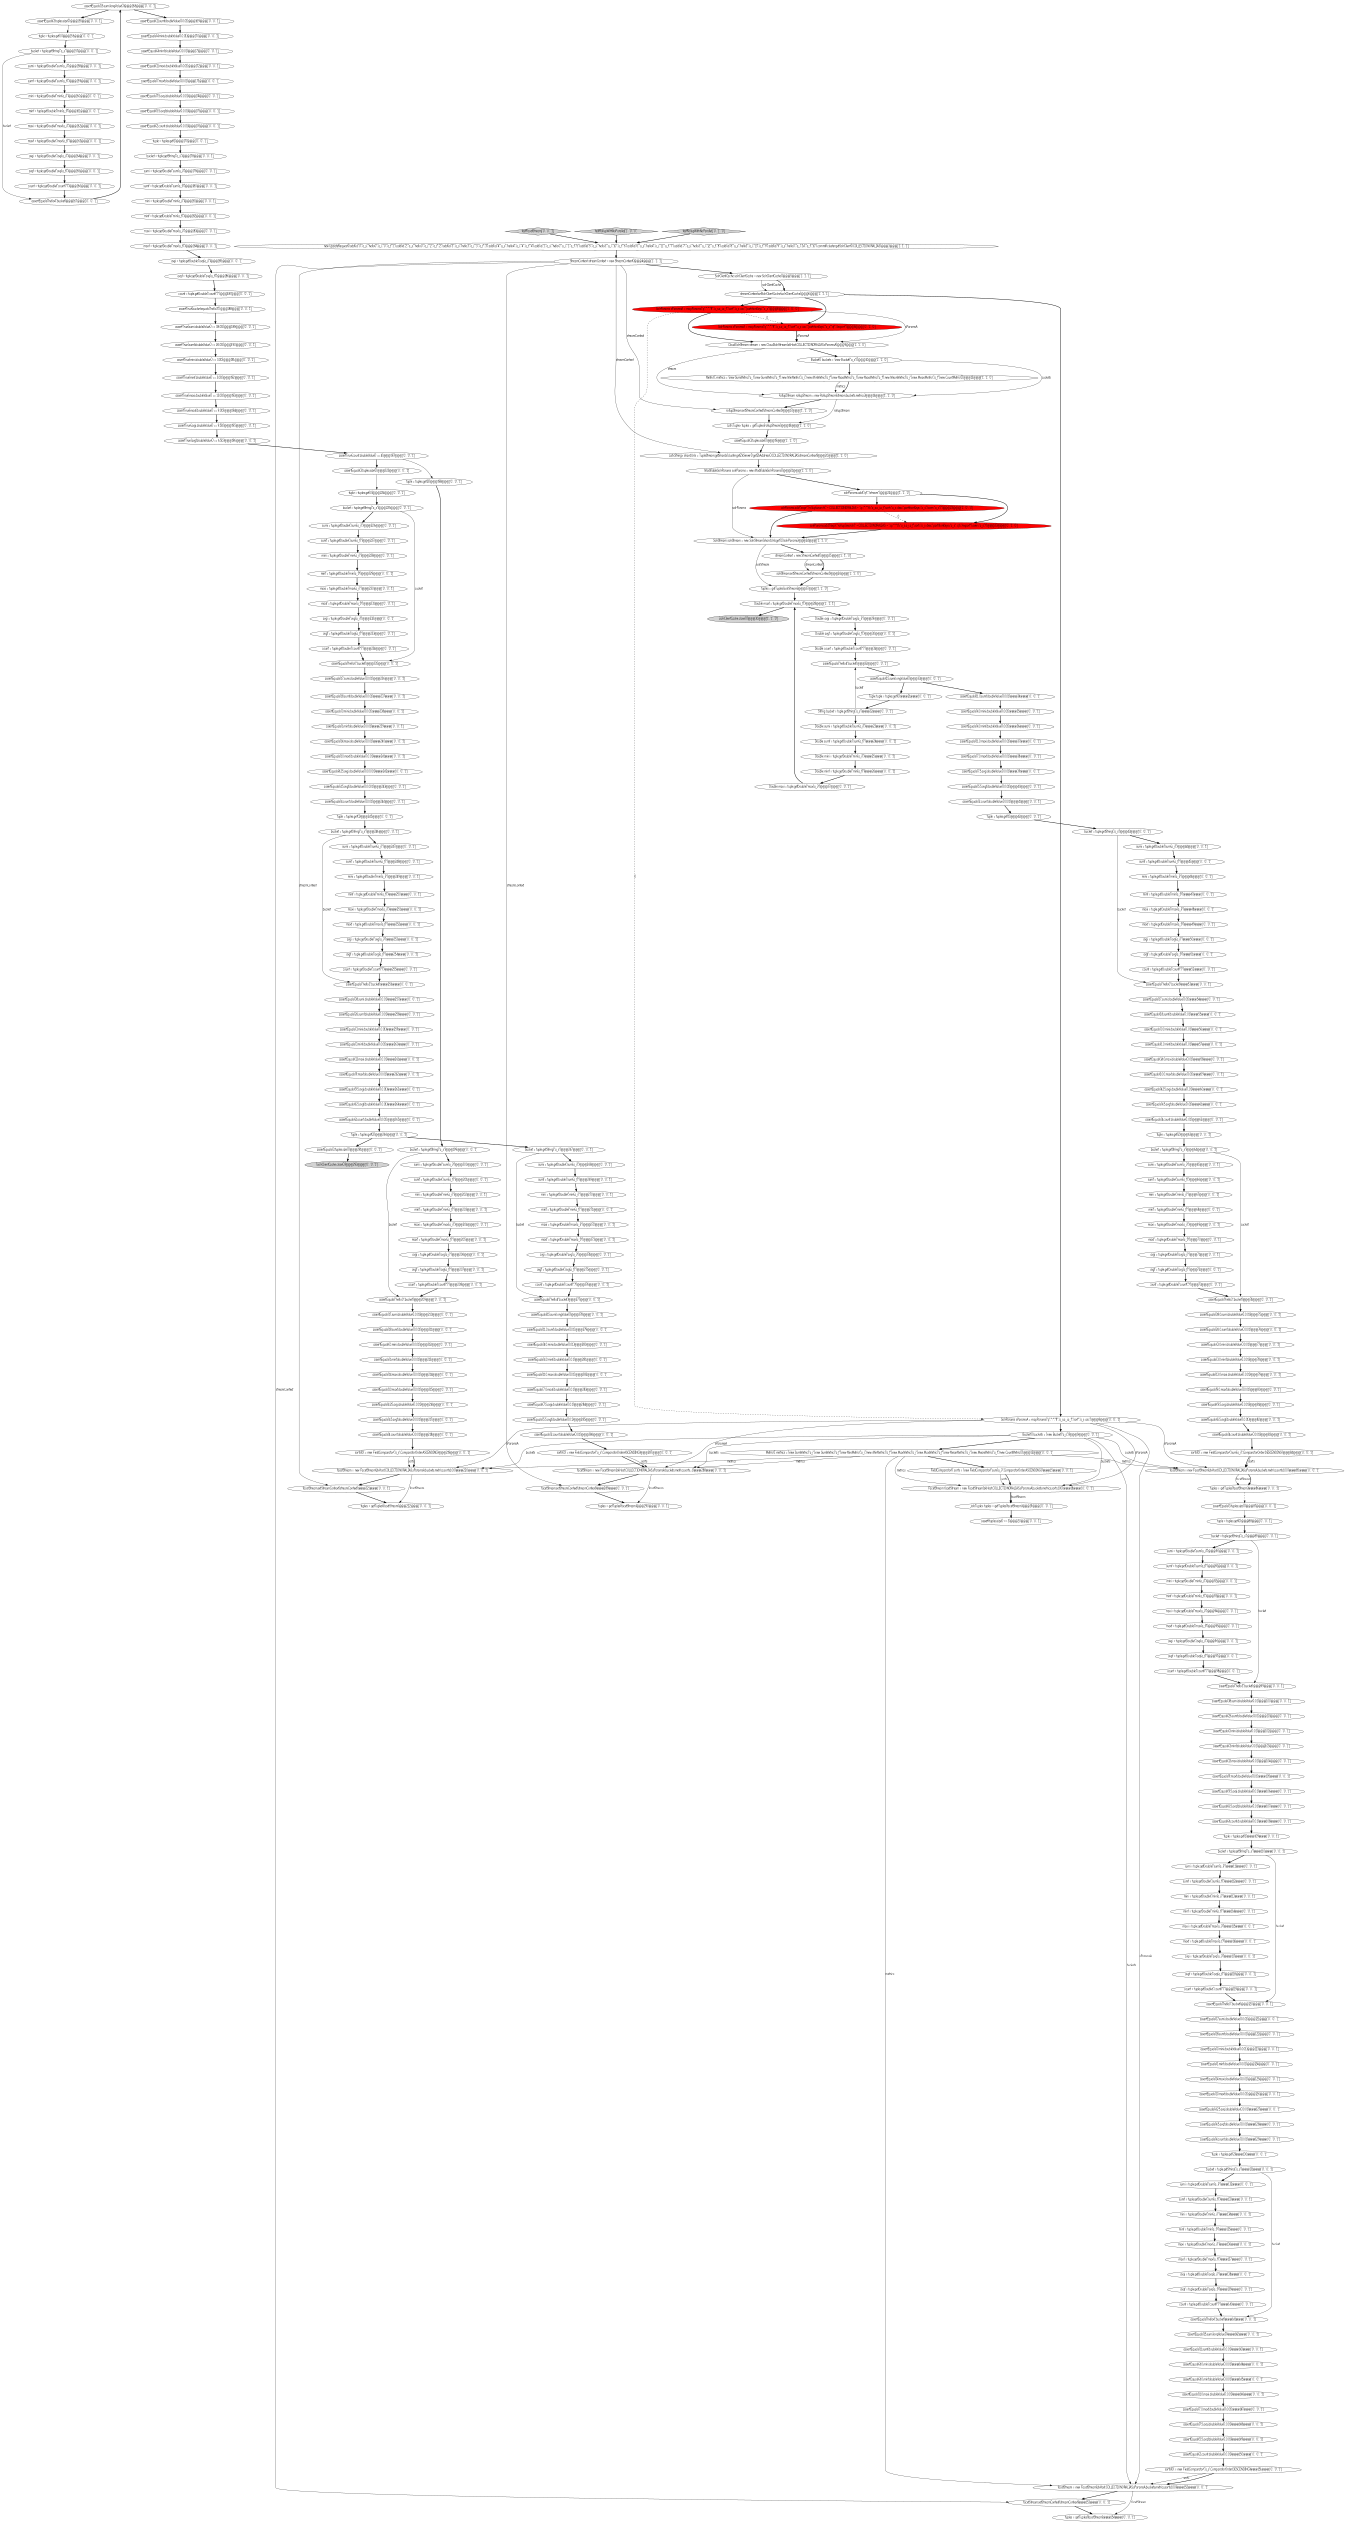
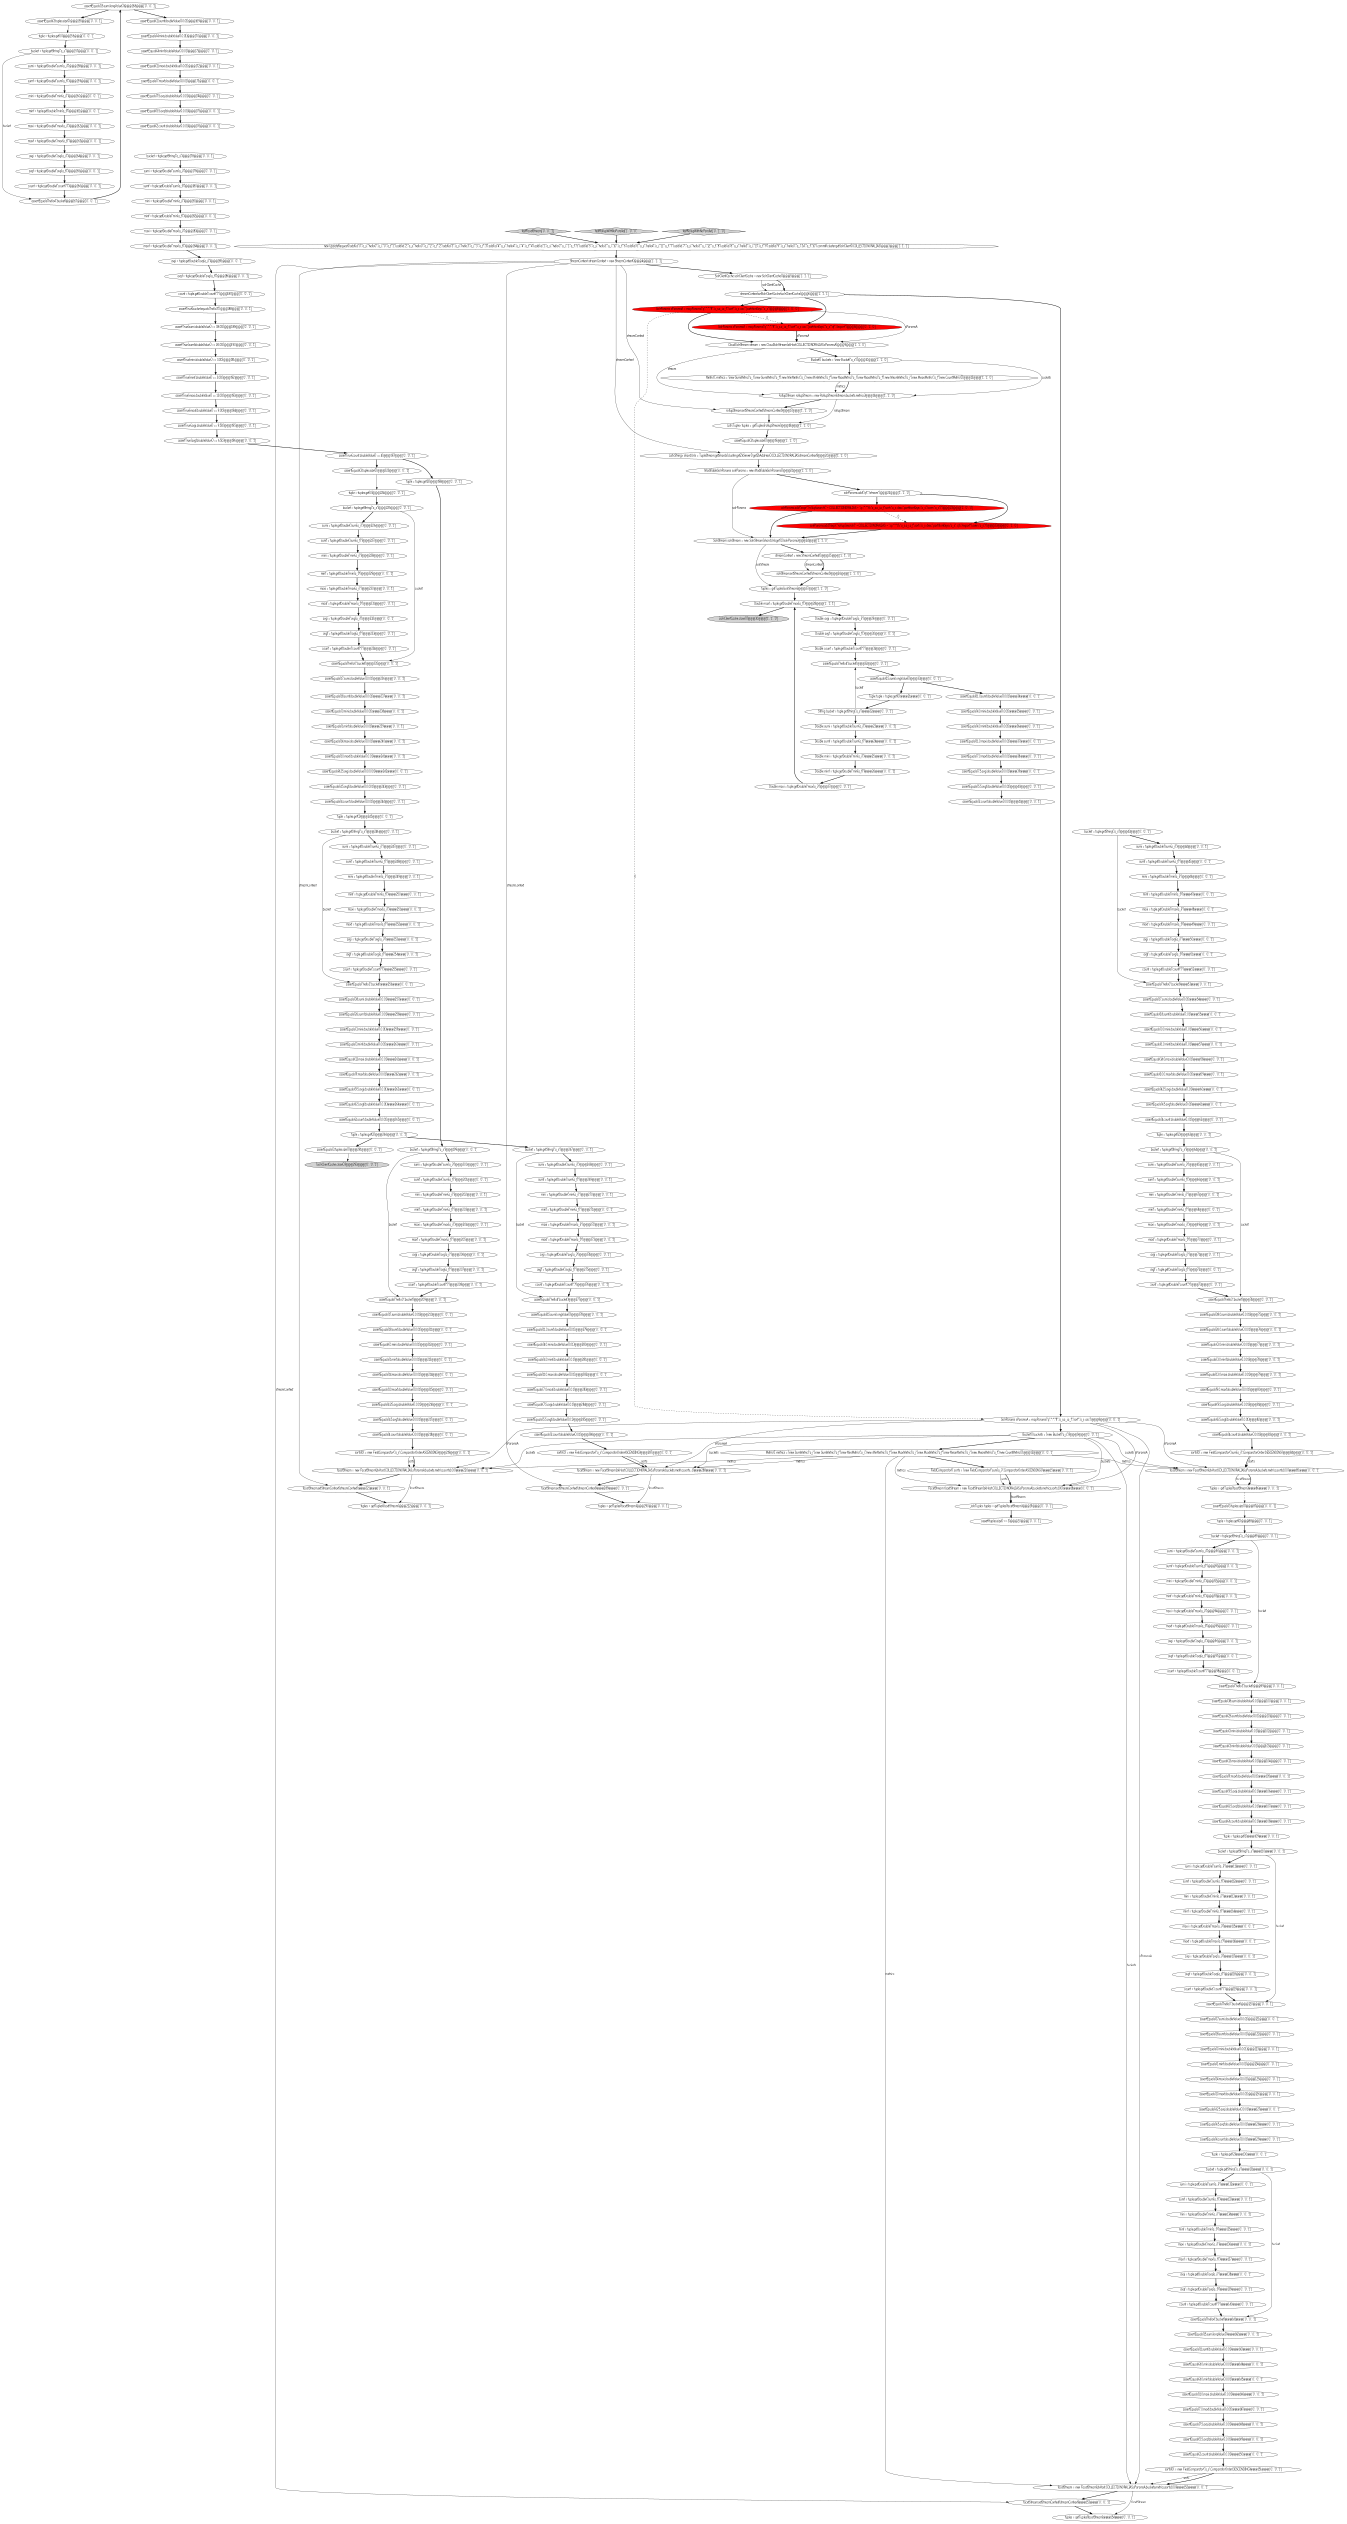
(180, 141) -> none
(419, 465) -> (419, 465)
(1014, 817) -> none
(348, 1156) -> (348, 1156)
